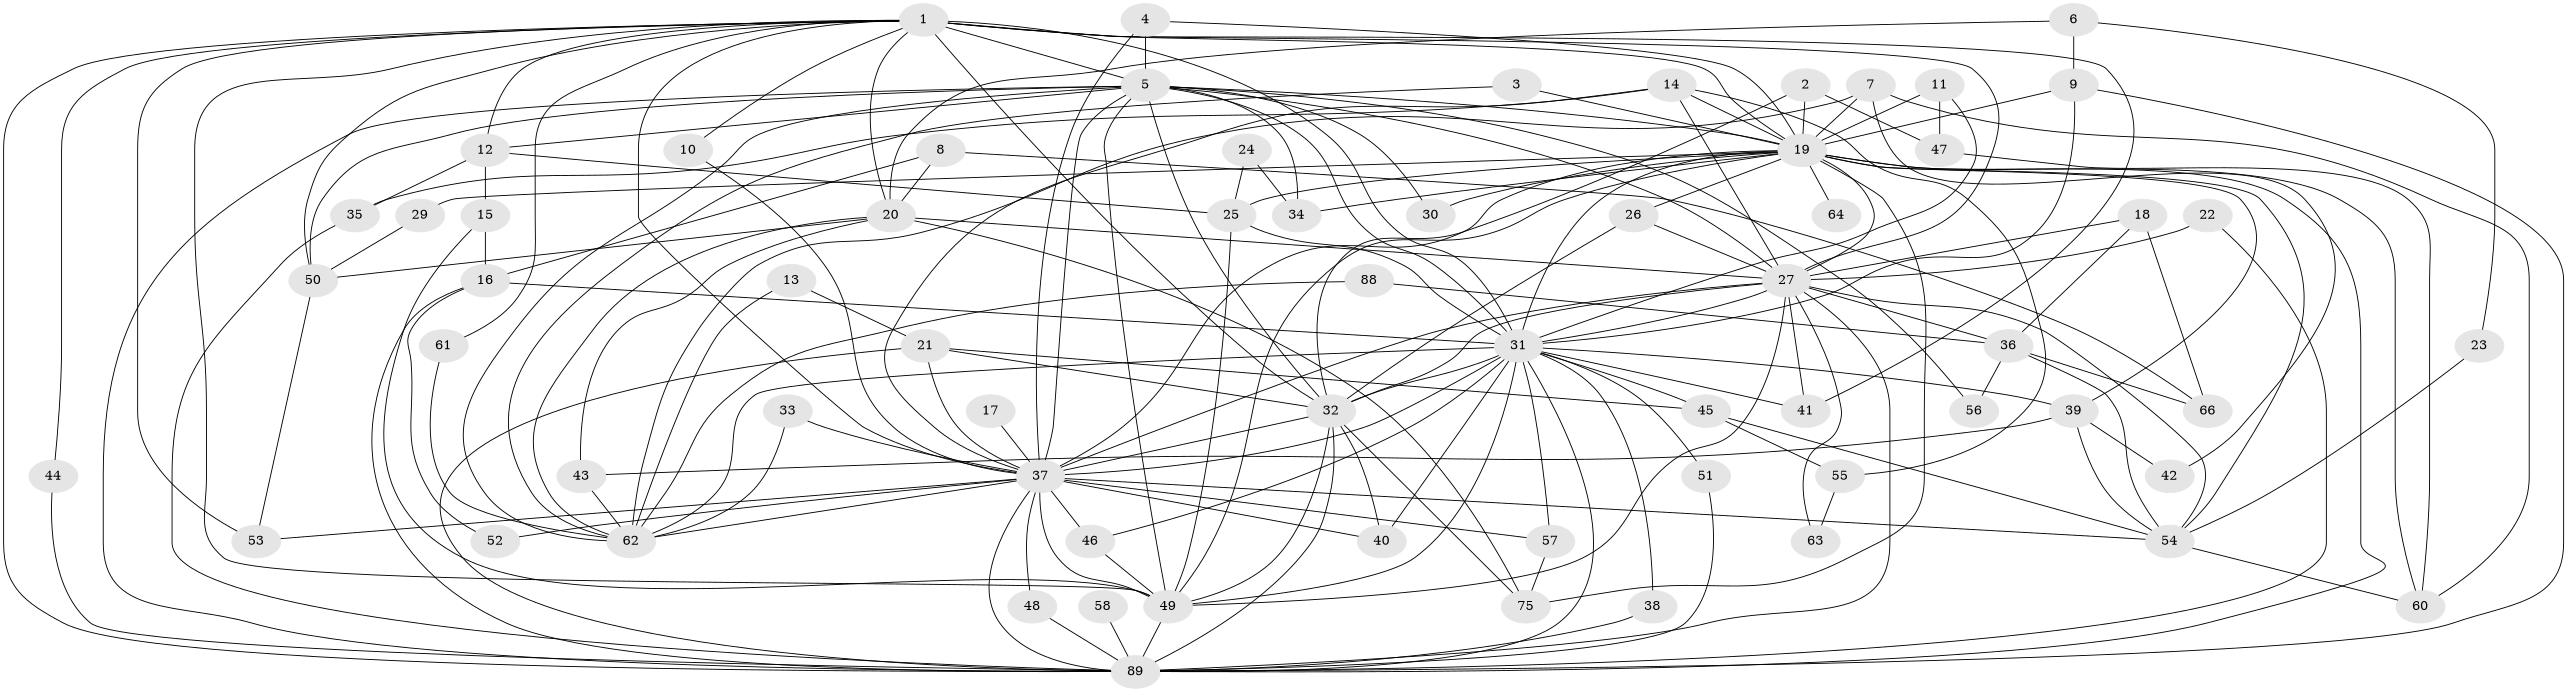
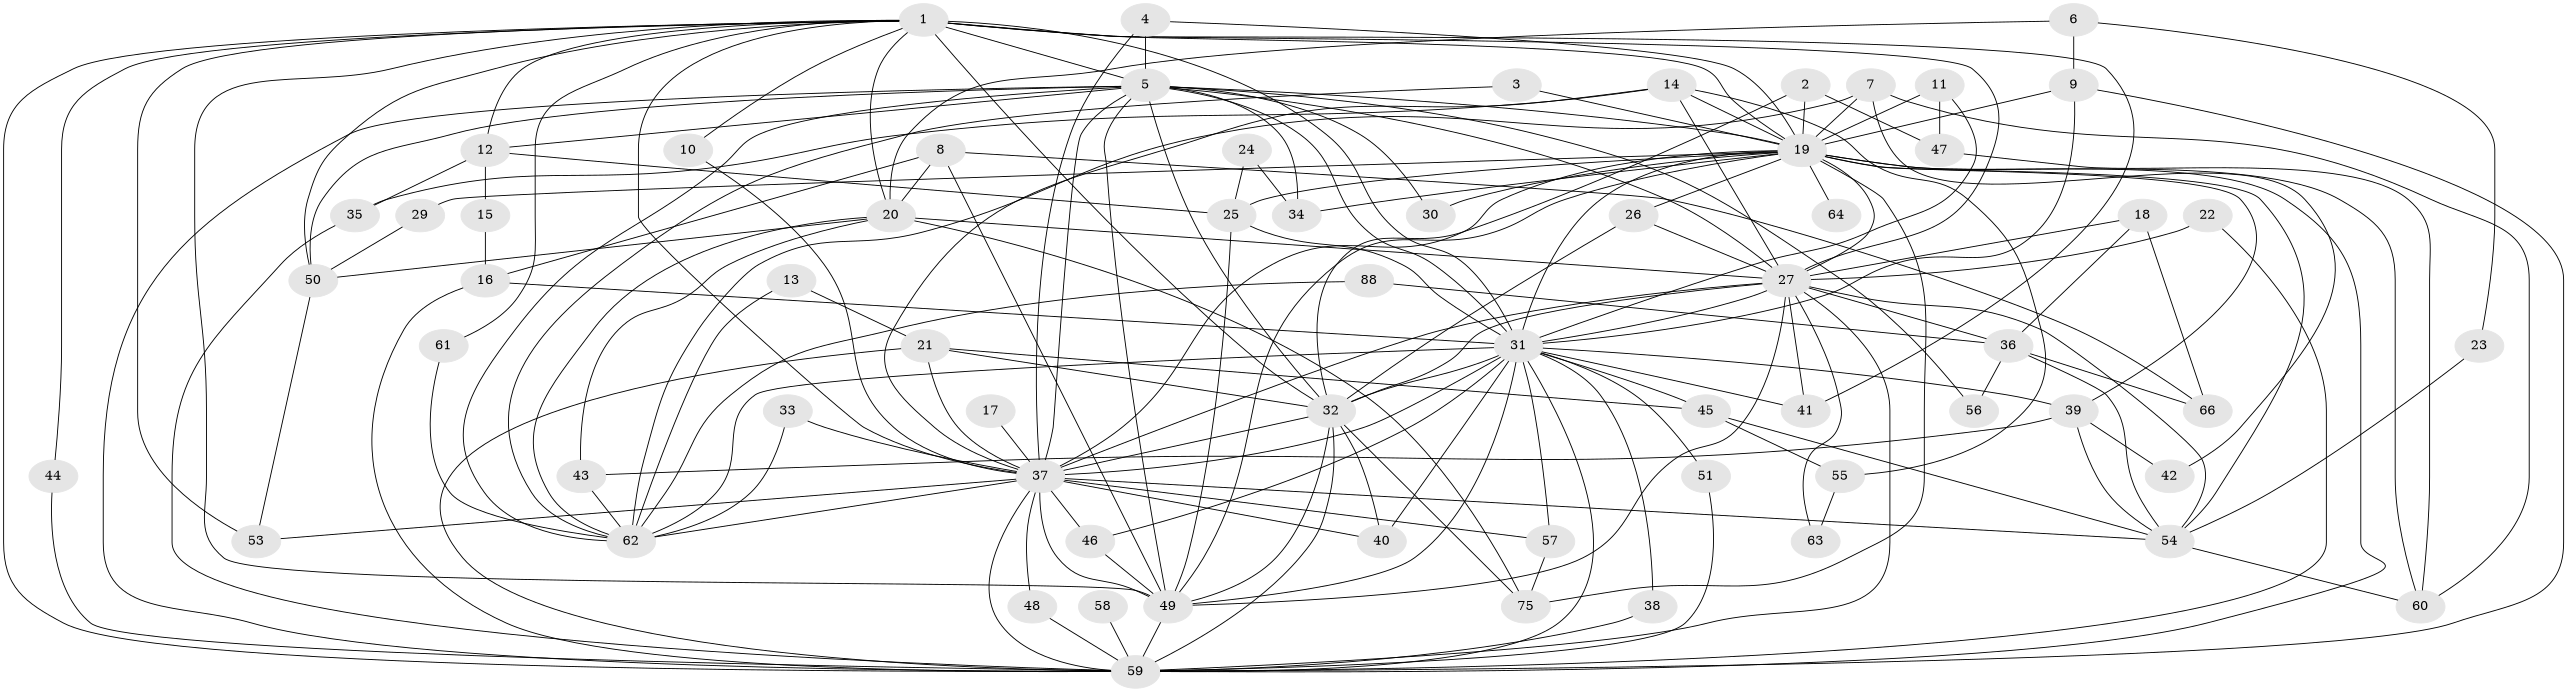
(495, 542) -> none
(613, 587) -> (1065, 400)
(1136, 672) -> (1136, 672)
